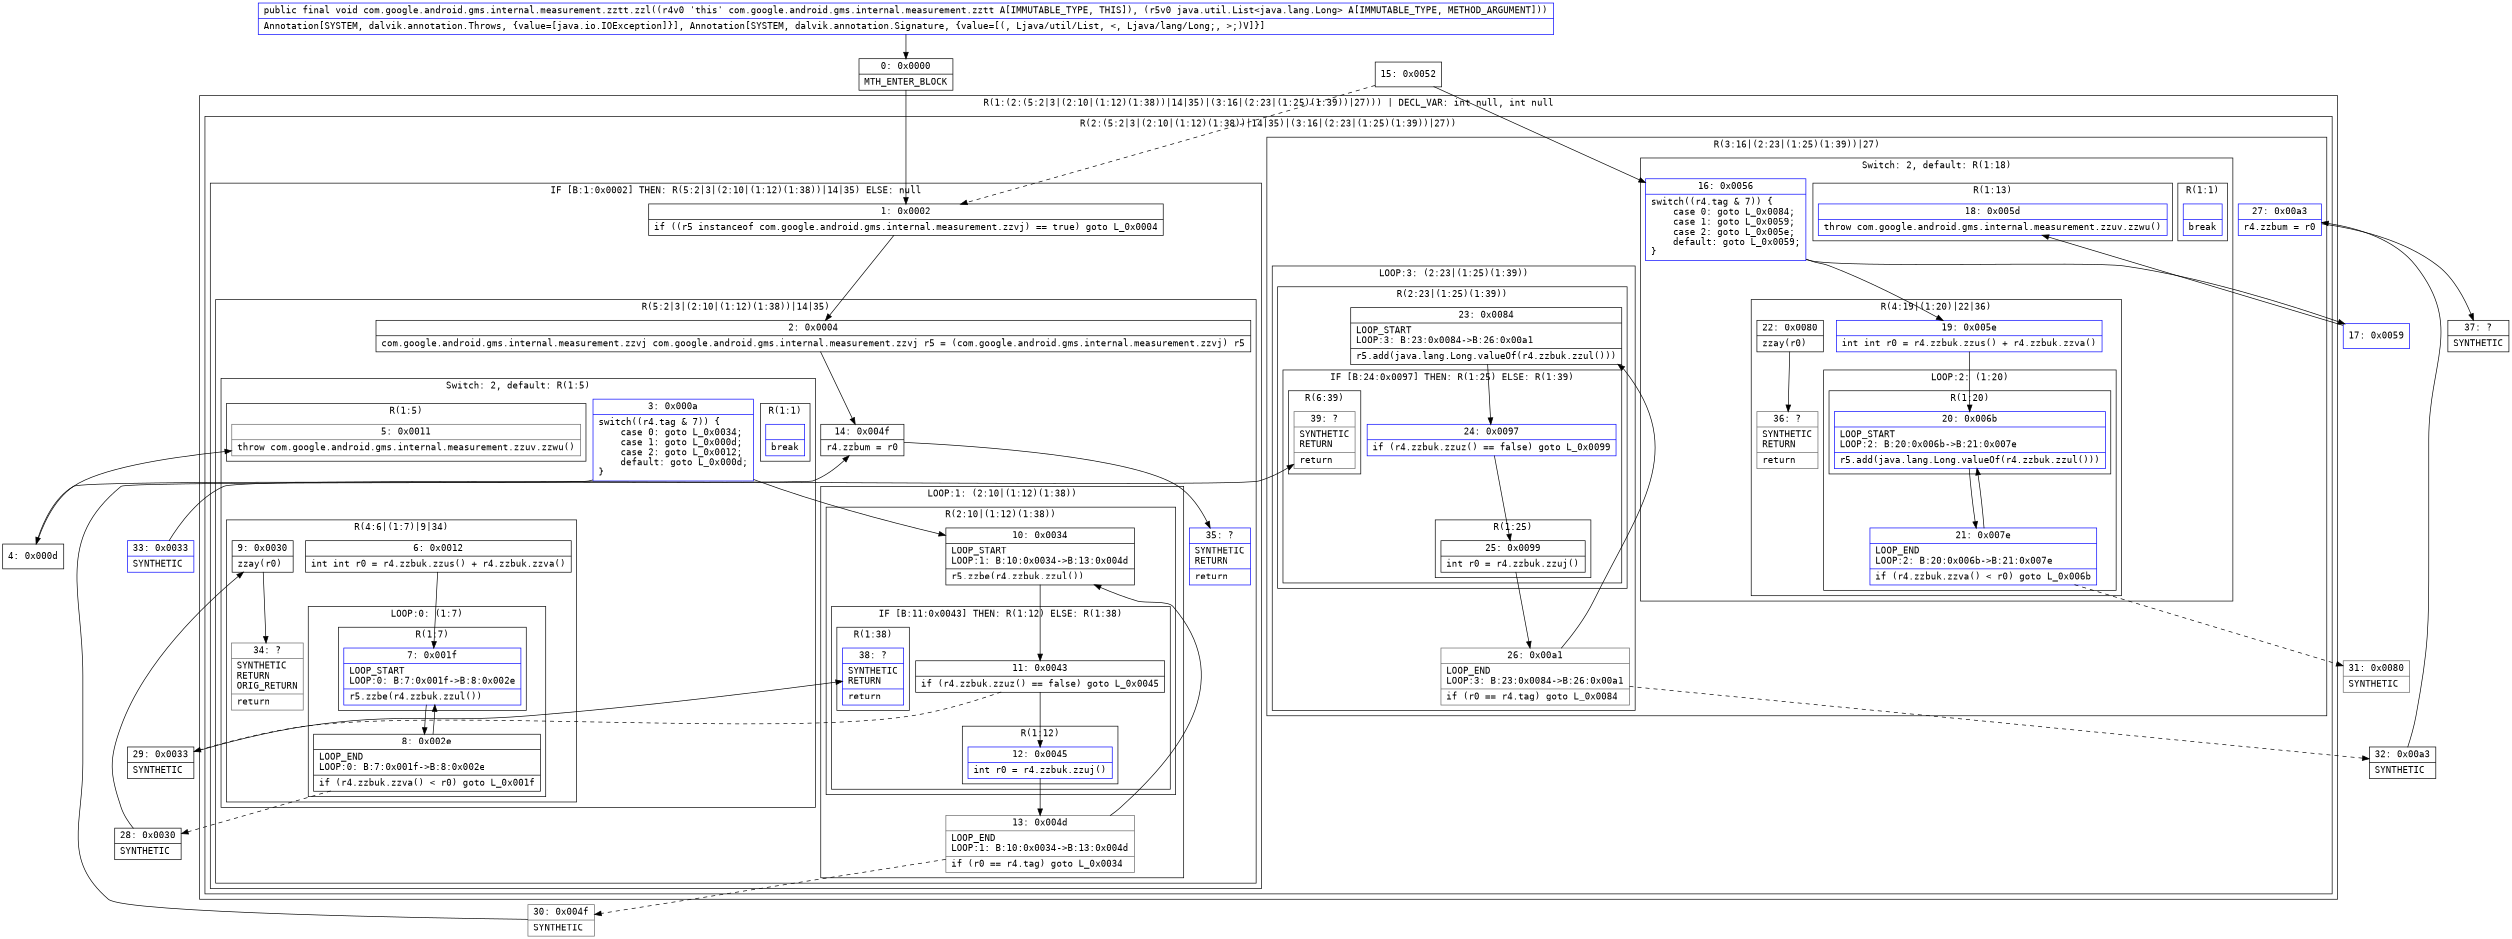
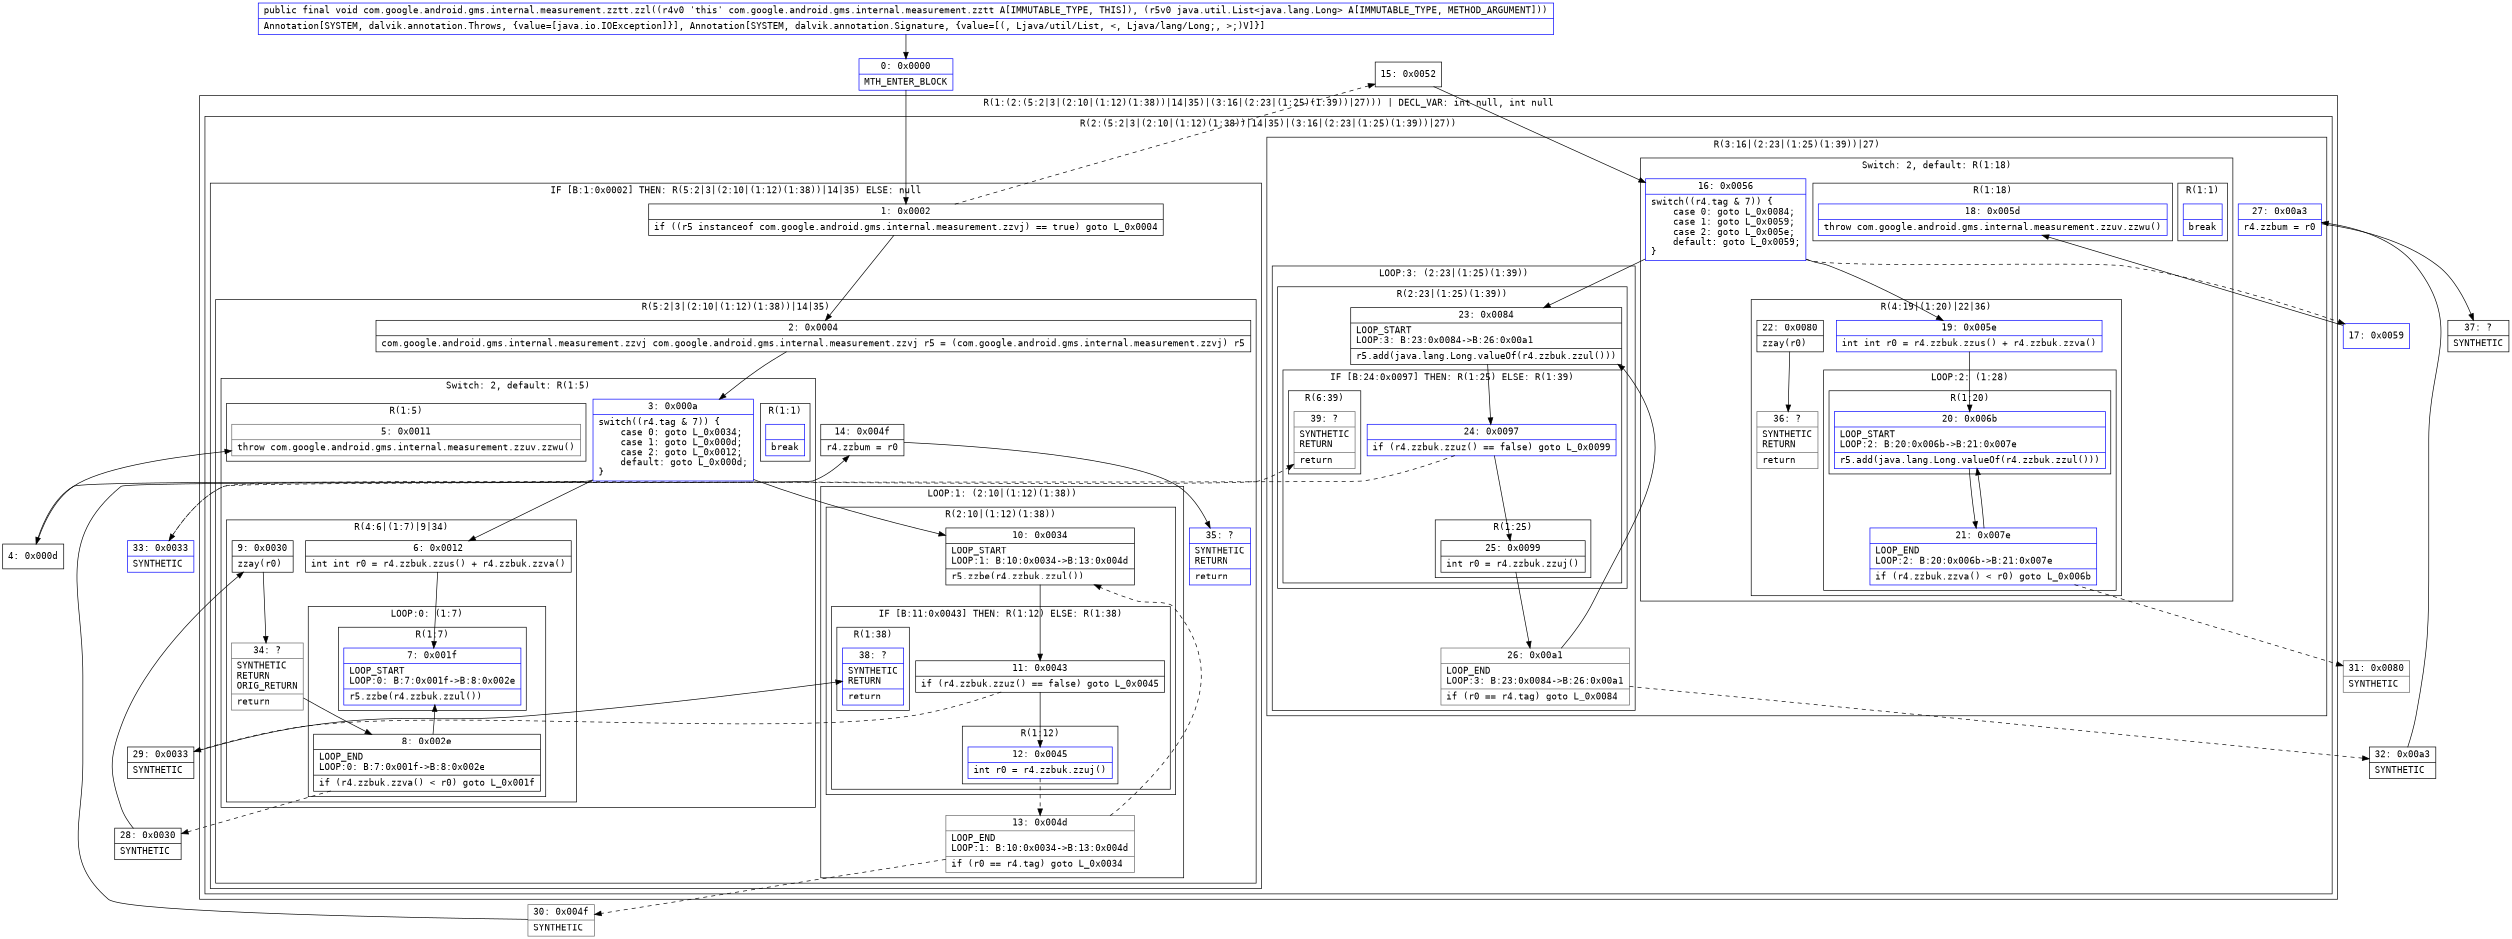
(906, 74) -> (906, 74)
(1171, 144) -> (1161, 145)
(1993, 191) -> (1993, 191)
(2076, 264) -> (2076, 264)
none -> (1597, 282)
(1970, 378) -> (1970, 378)
(836, 385) -> (755, 372)
(718, 482) -> (718, 482)
none -> (805, 482)
none -> (534, 509)
(1201, 686) -> (1201, 686)
(425, 716) -> (334, 715)
(1040, 799) -> (1040, 799)
